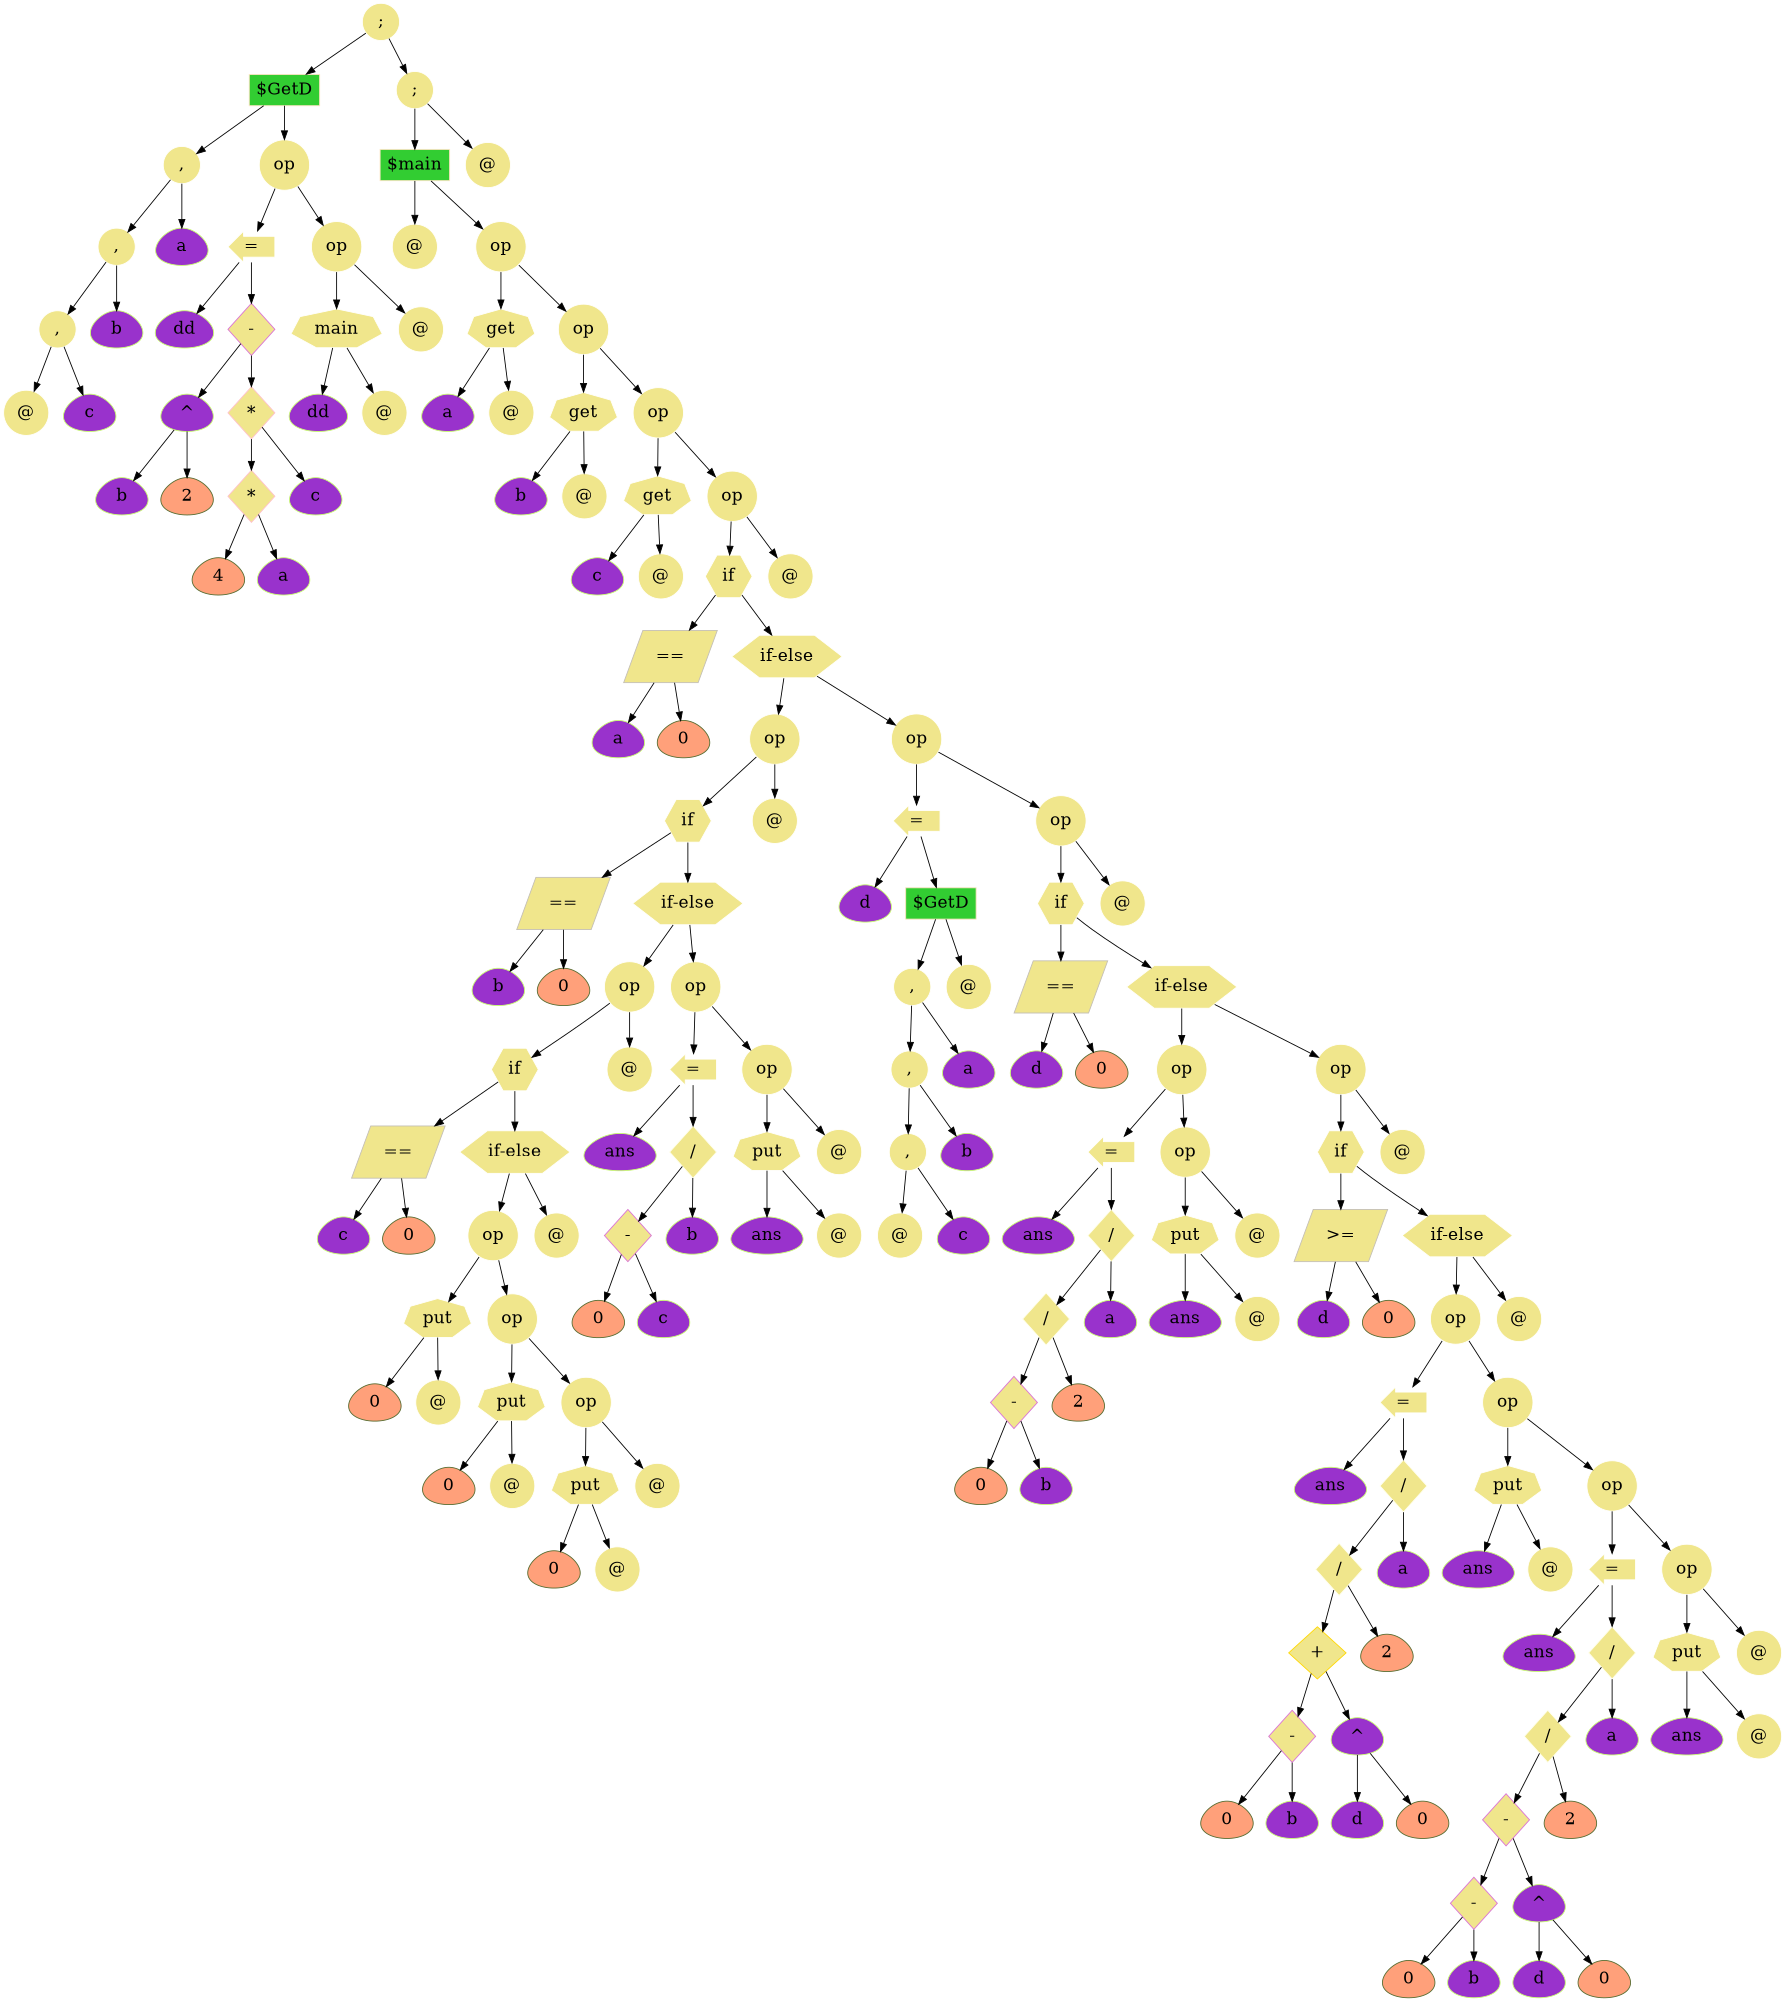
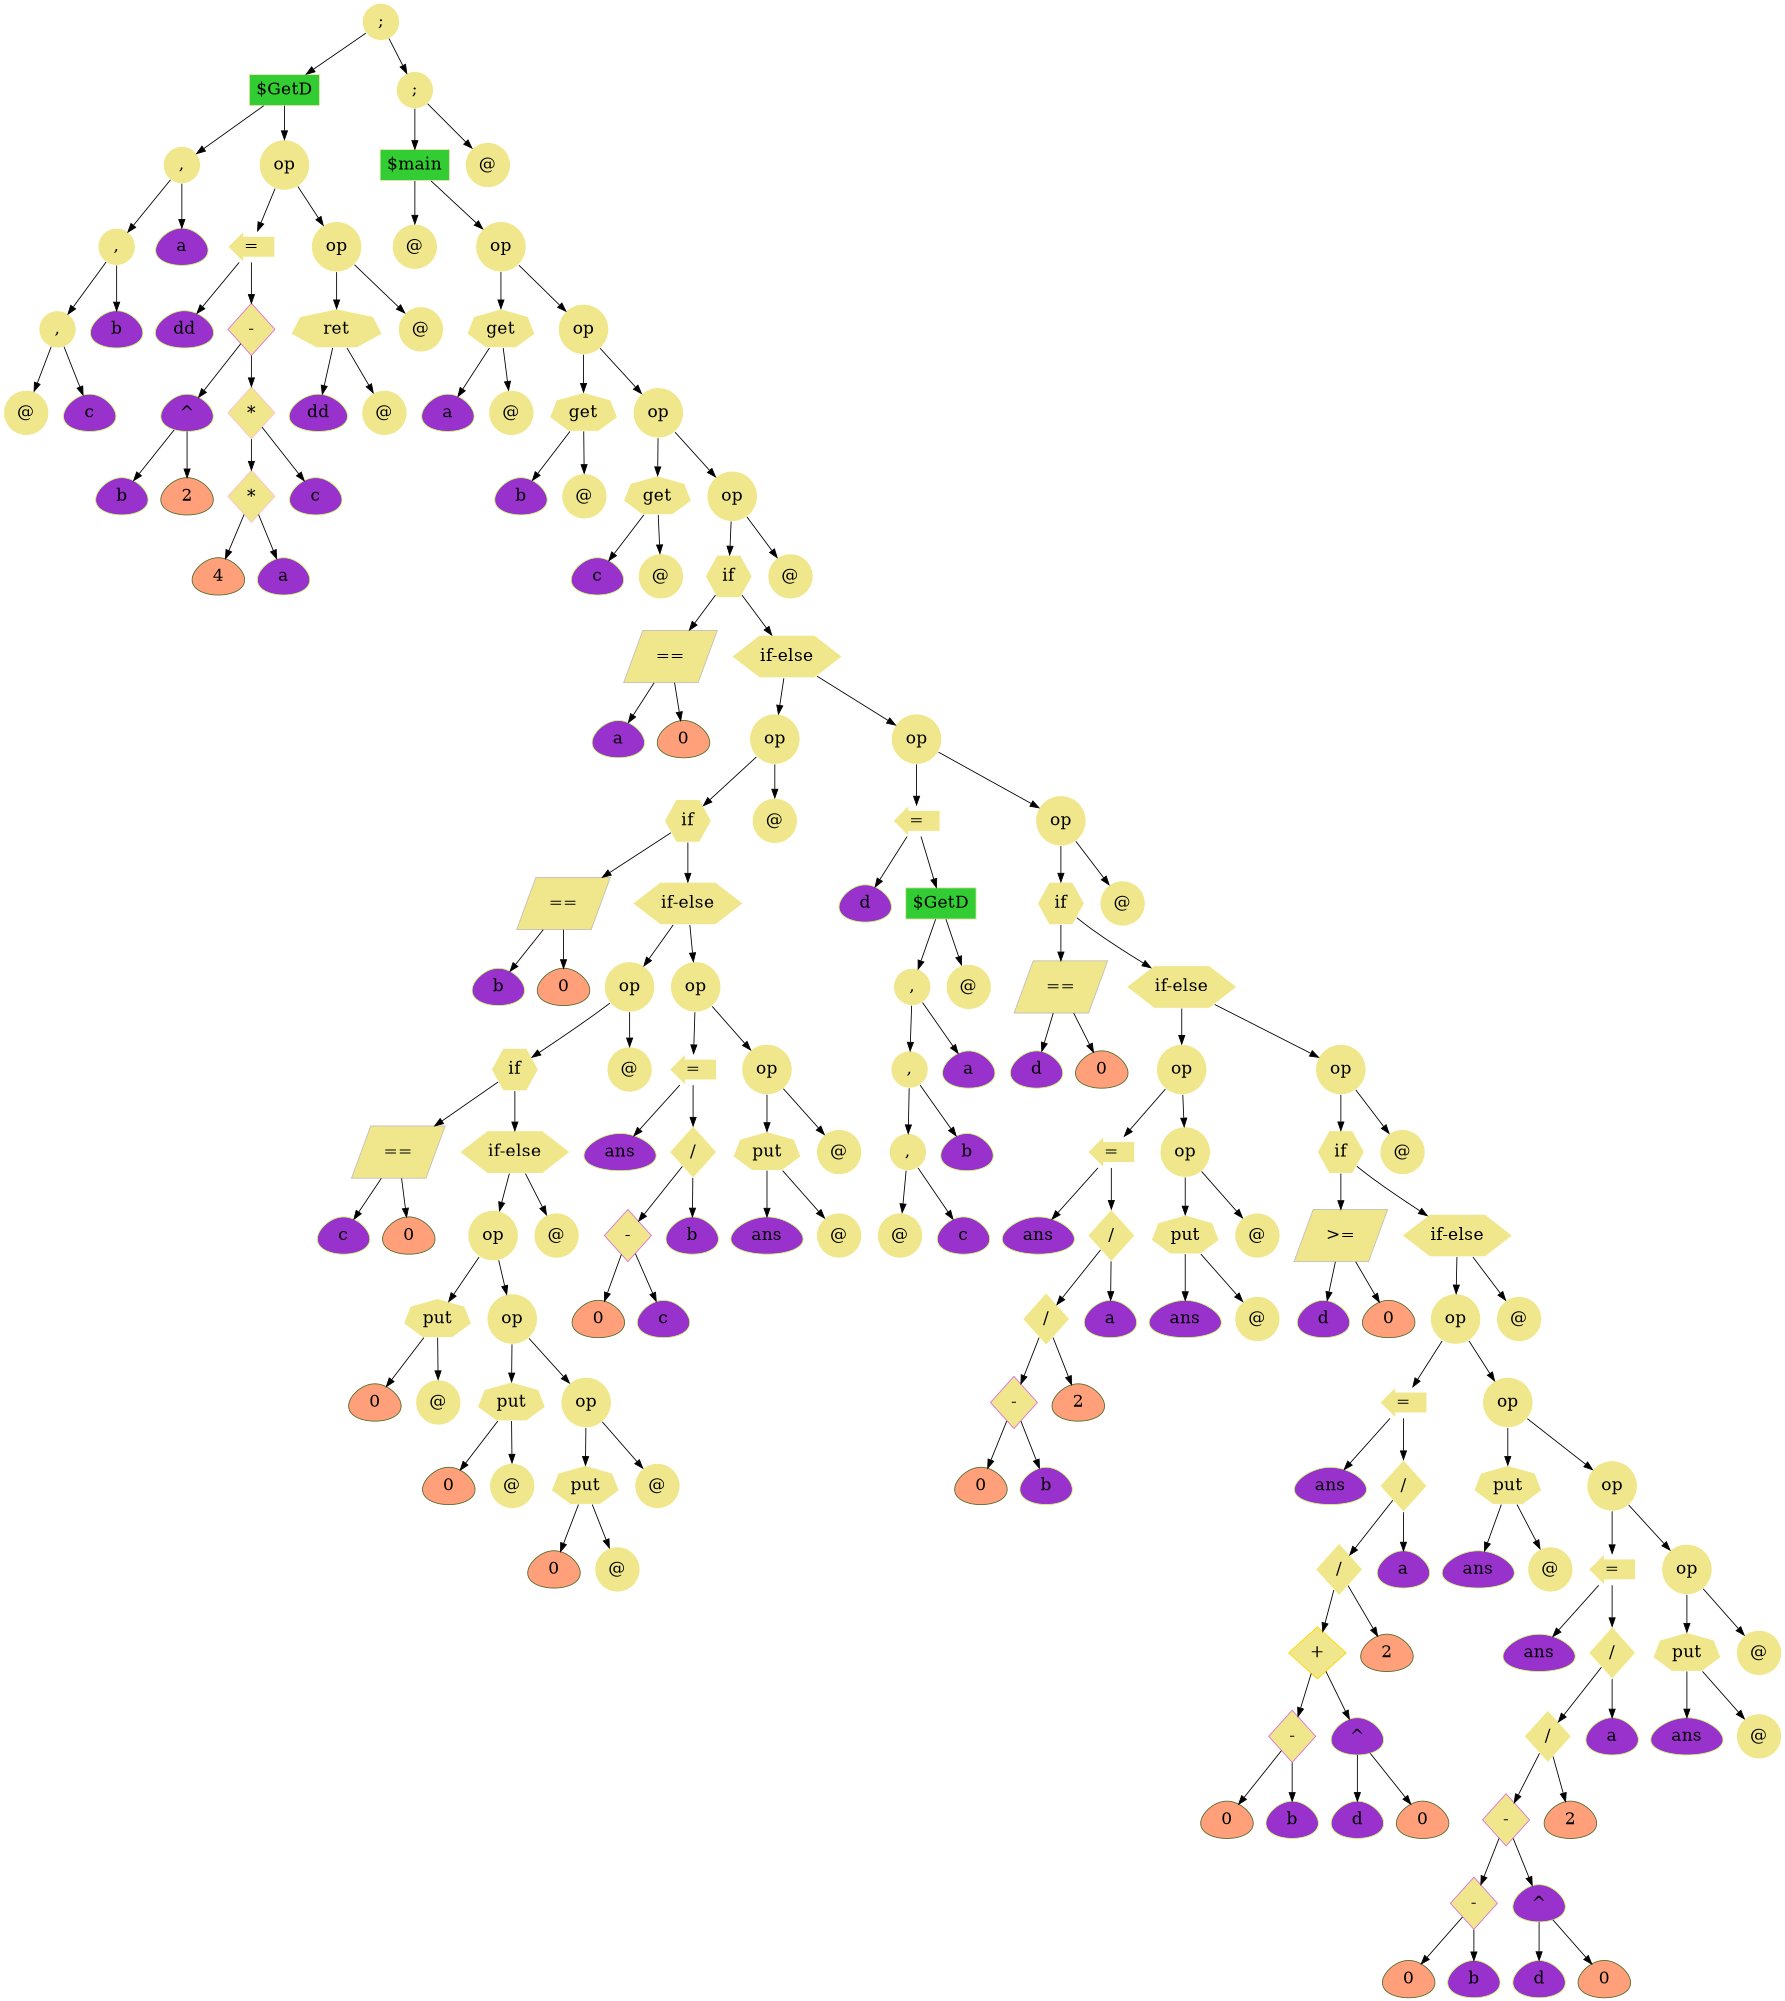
(337, 329) -> (337, 329)
